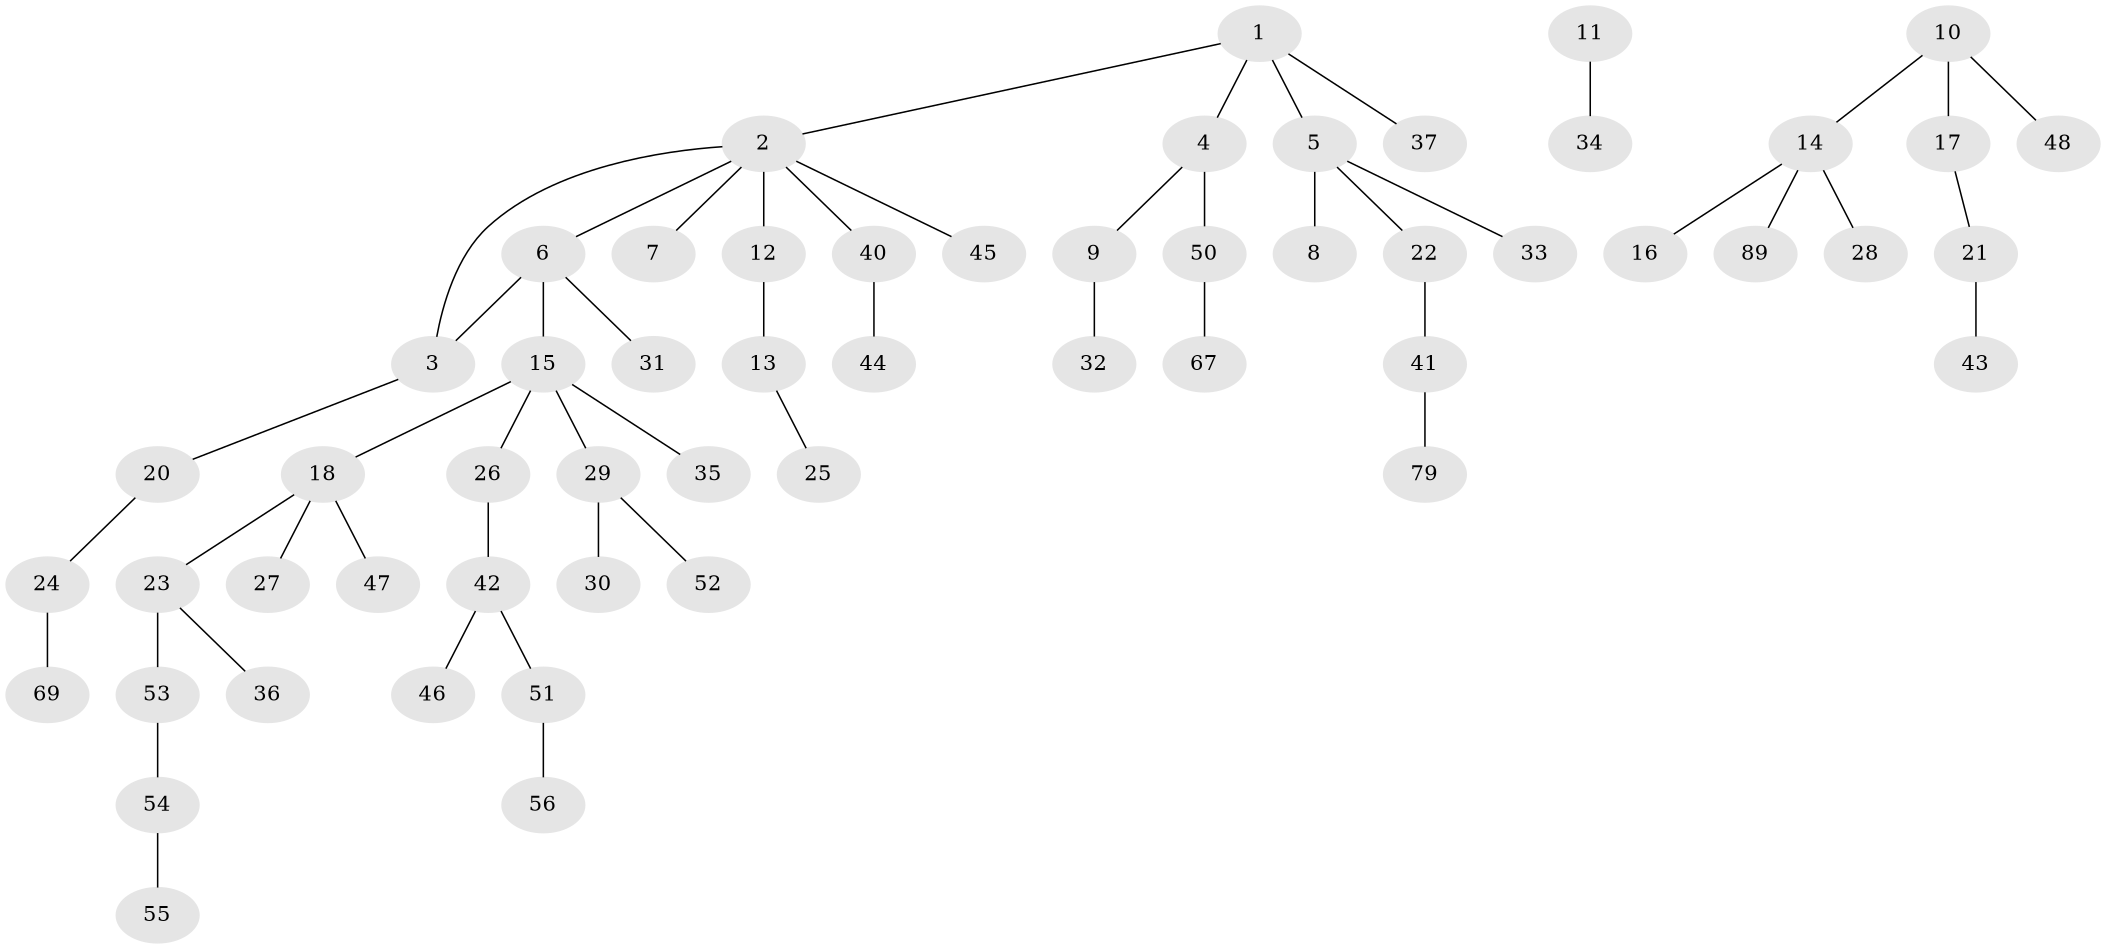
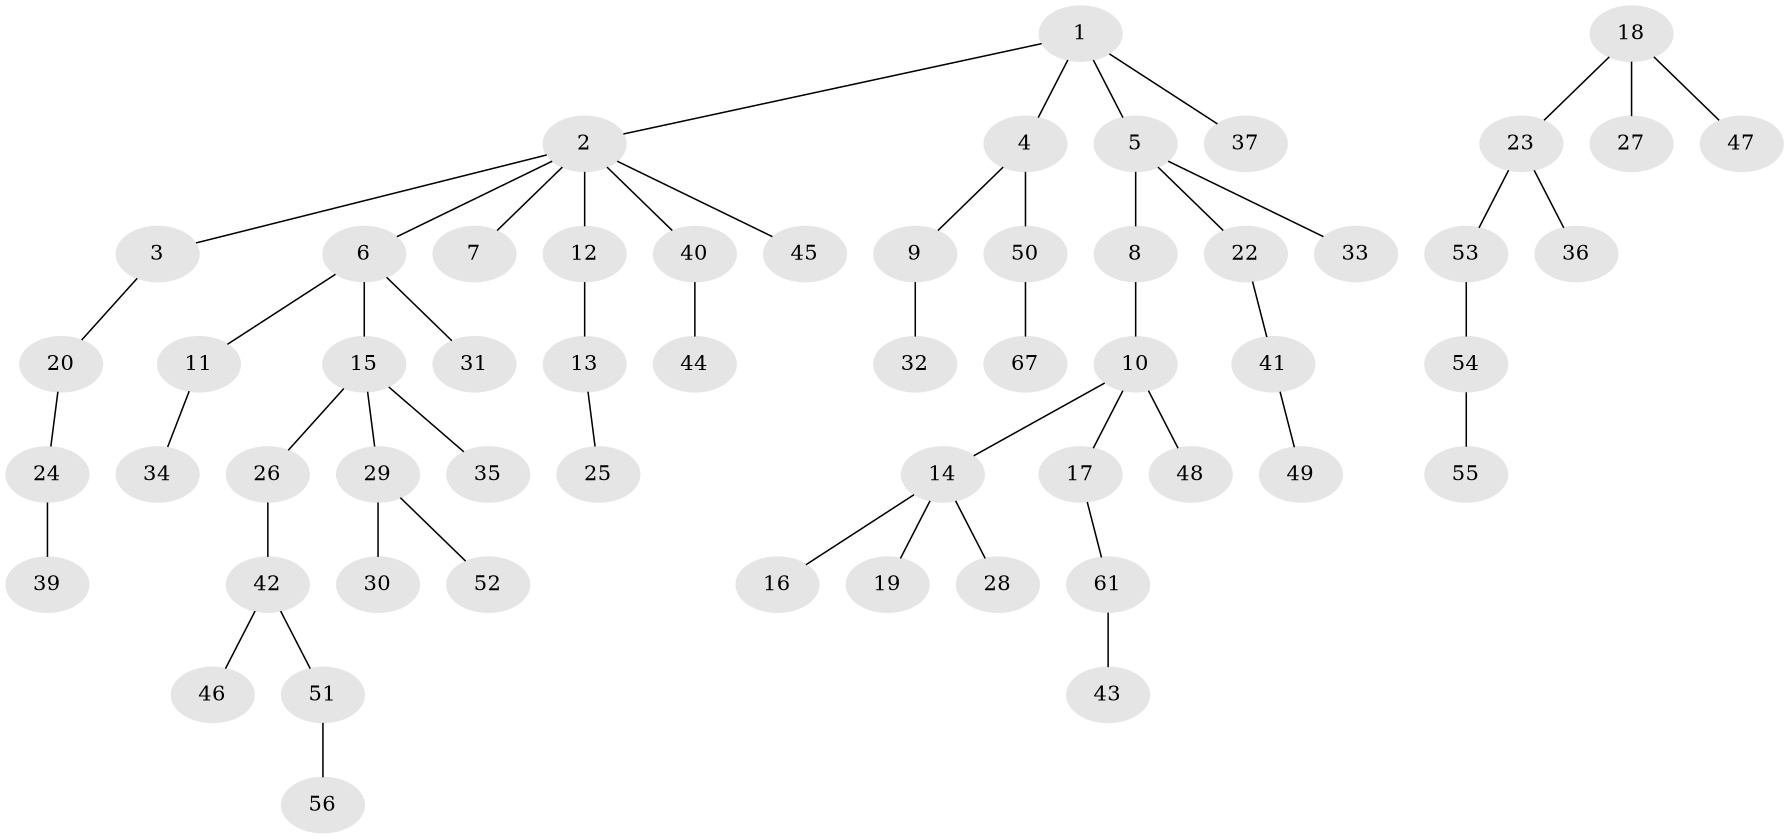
(1756, 254) -> (888, 585)
(1976, 254) -> (1108, 585)
(488, 309) -> (281, 309)
none -> (1136, 309)
(433, 419) -> none
(1425, 474) -> (1301, 474)
(47, 695) -> (47, 585)
